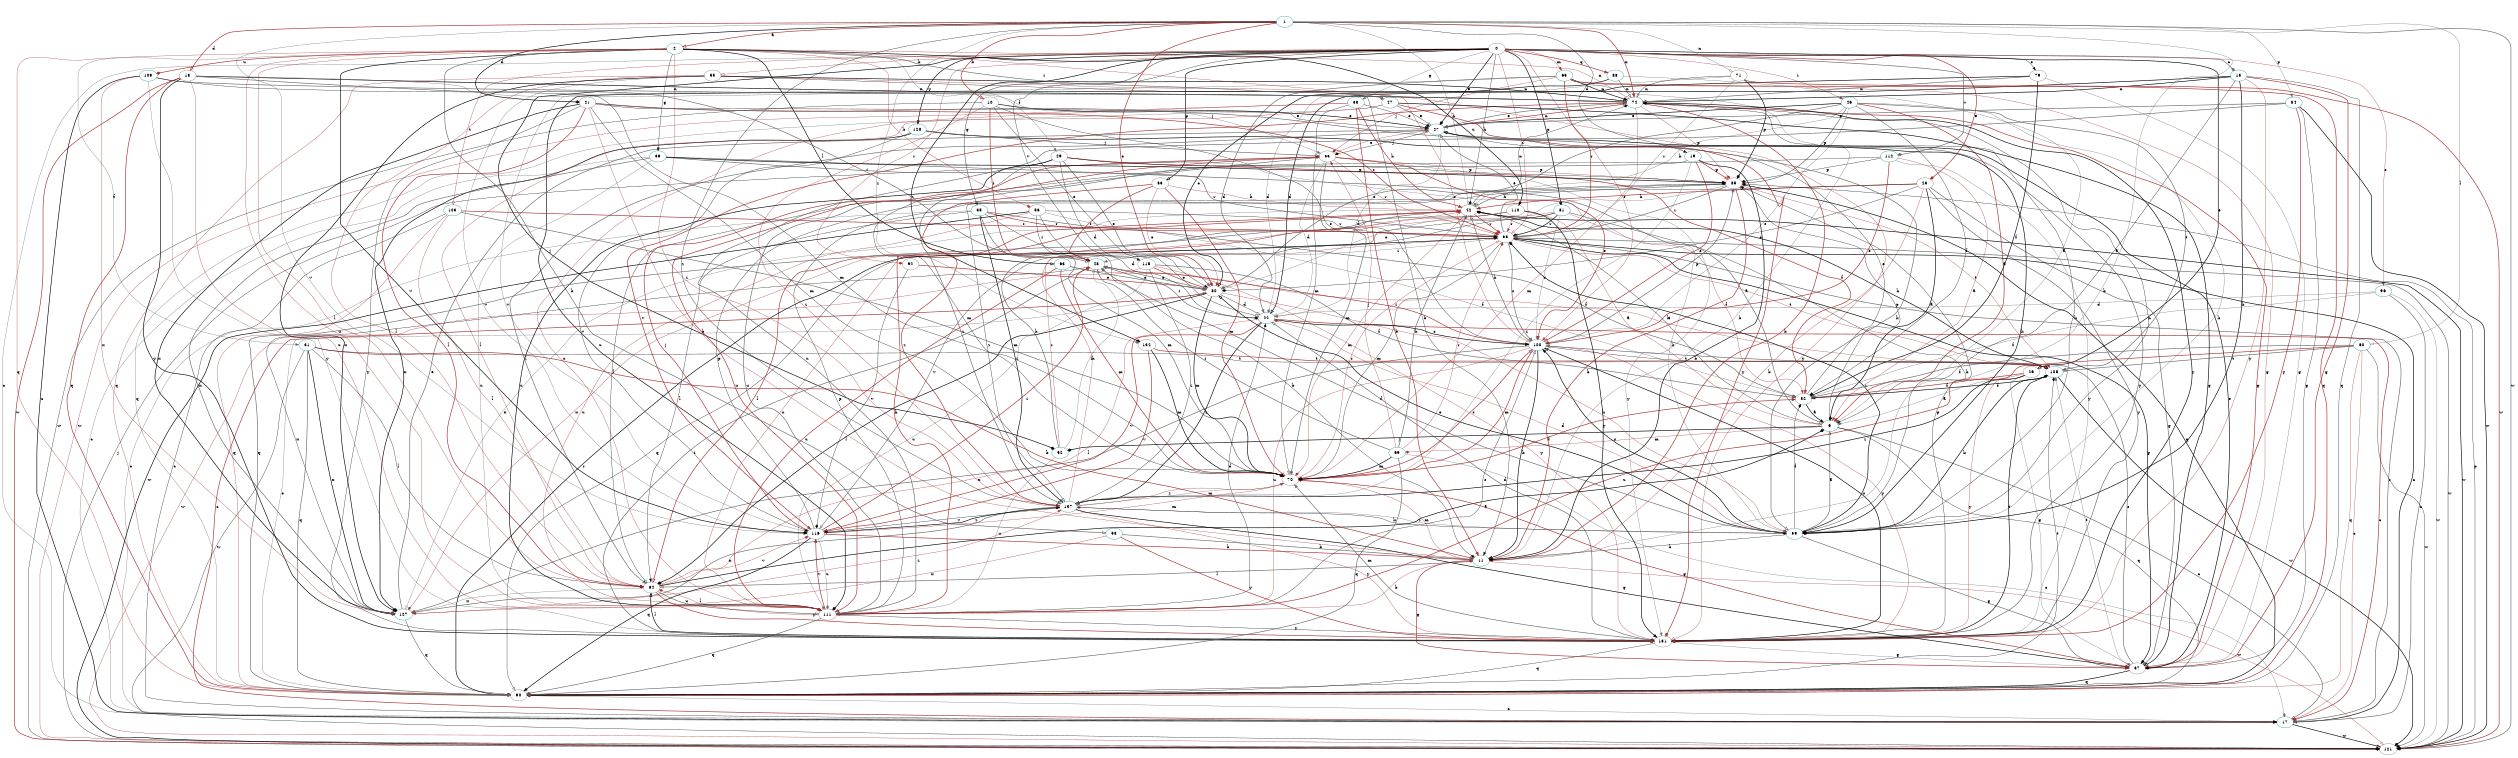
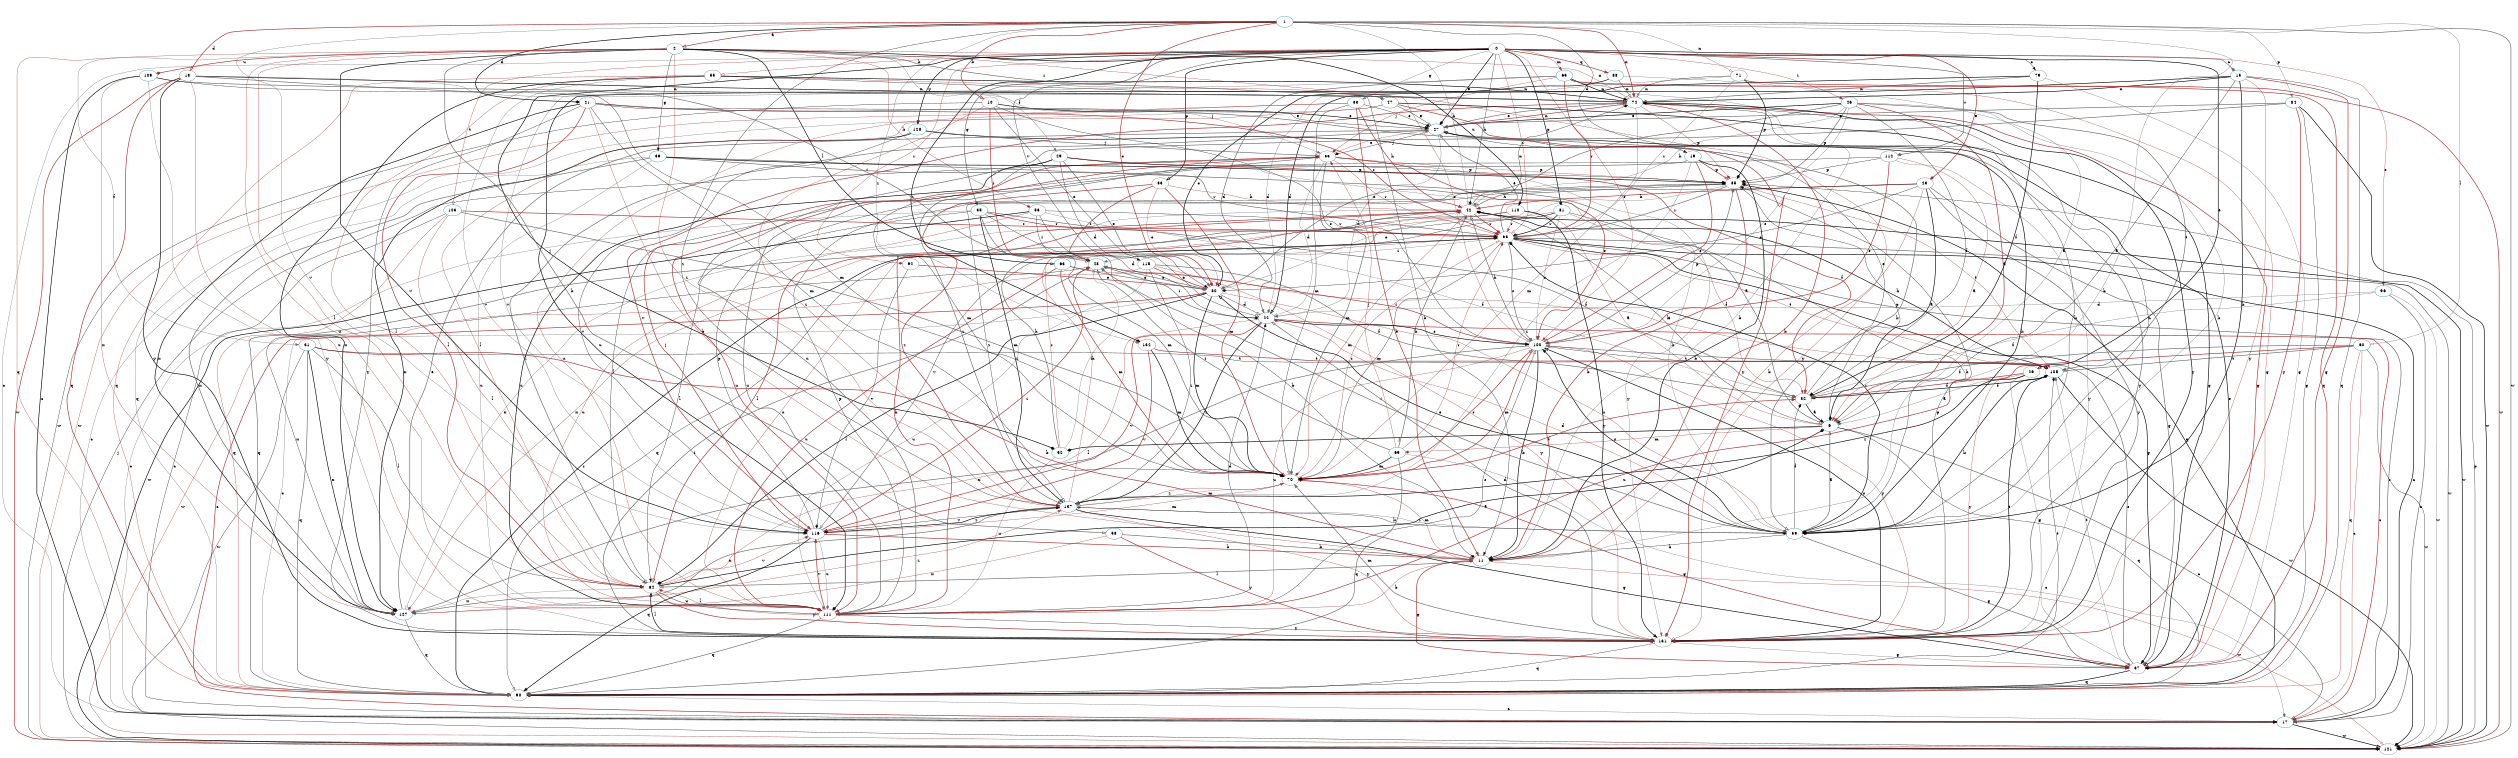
(1381, 399) -> (1381, 399)
